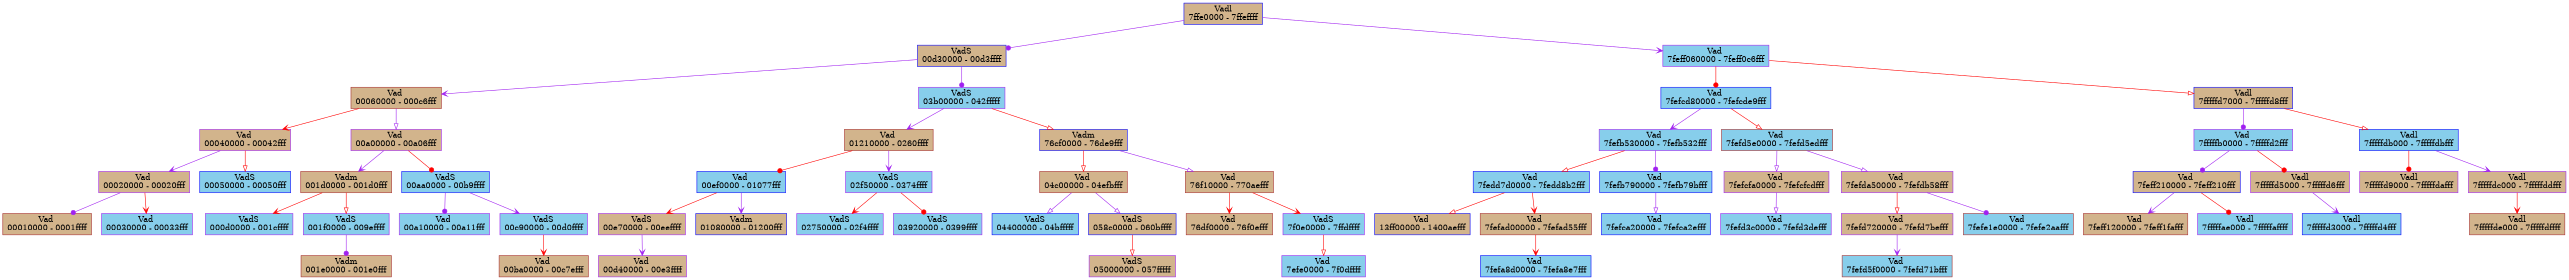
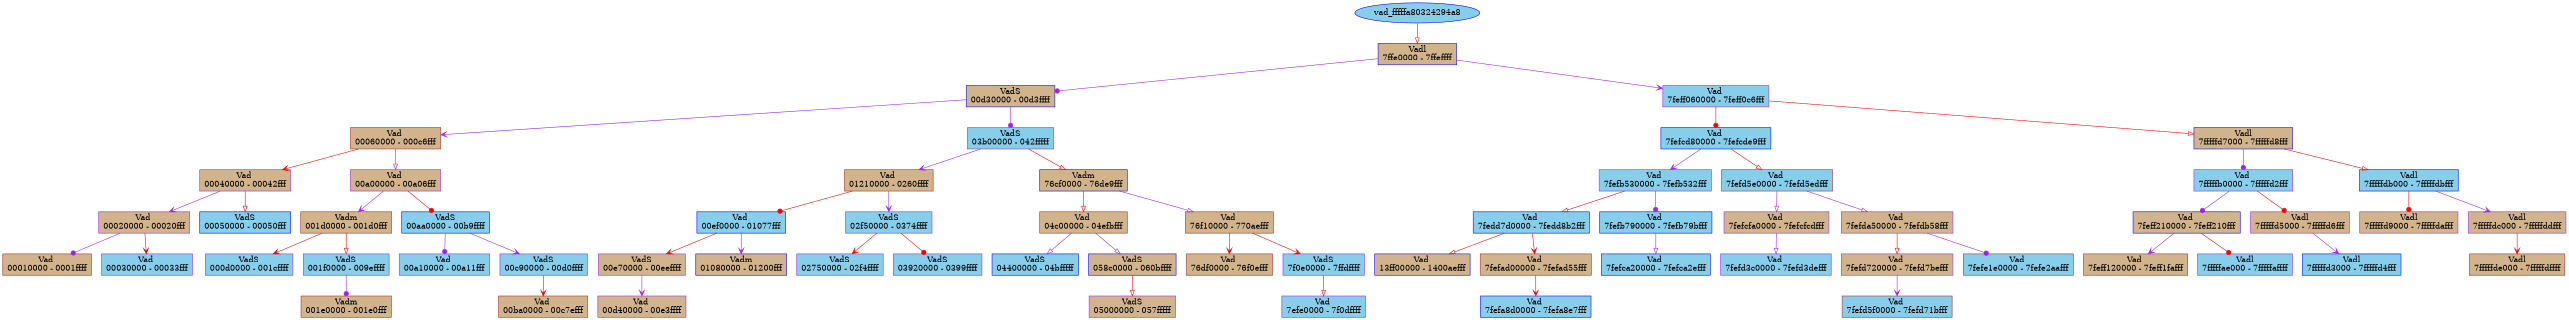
none -> (1417, 13)
